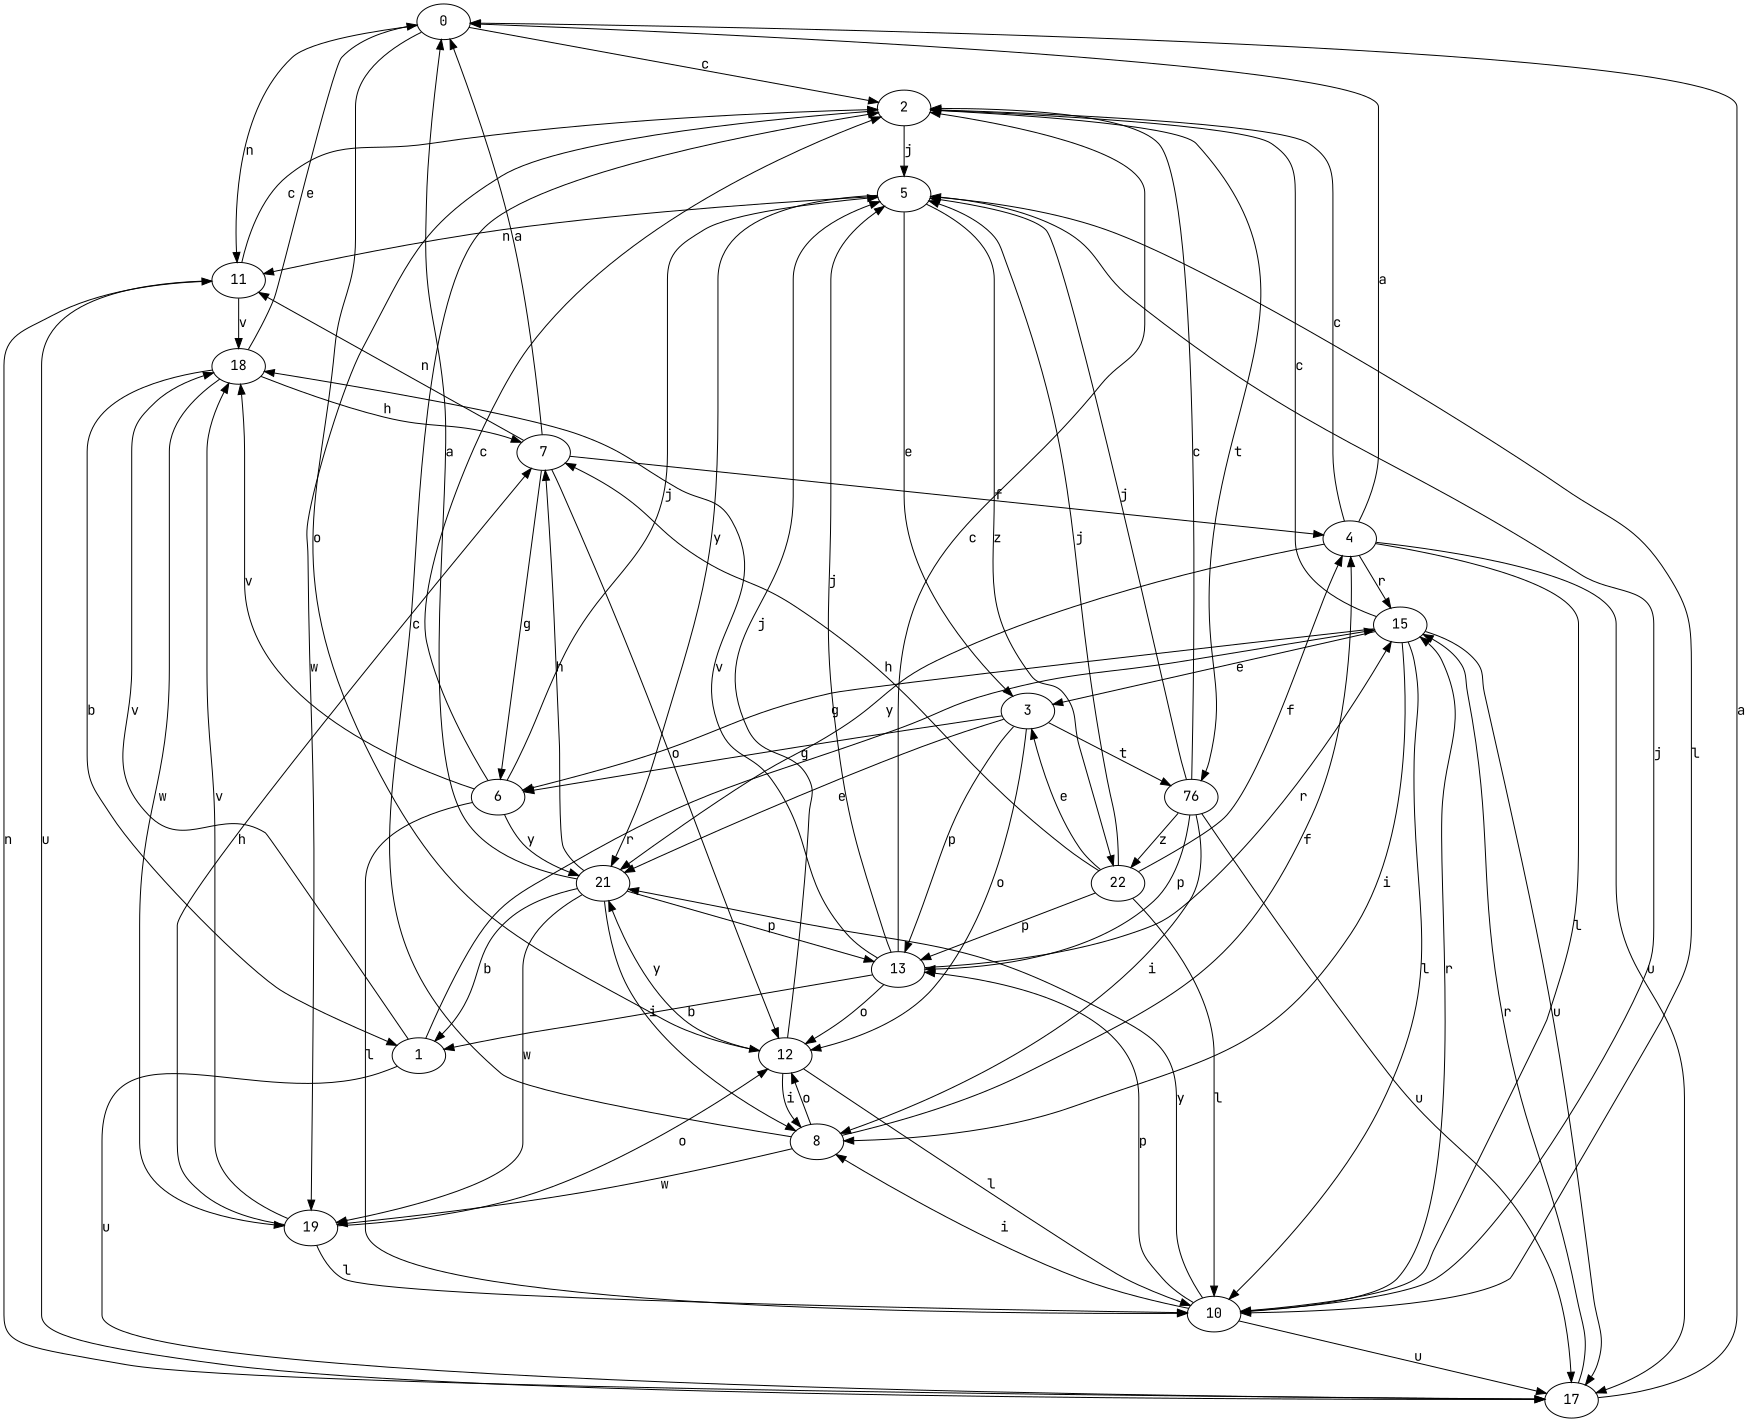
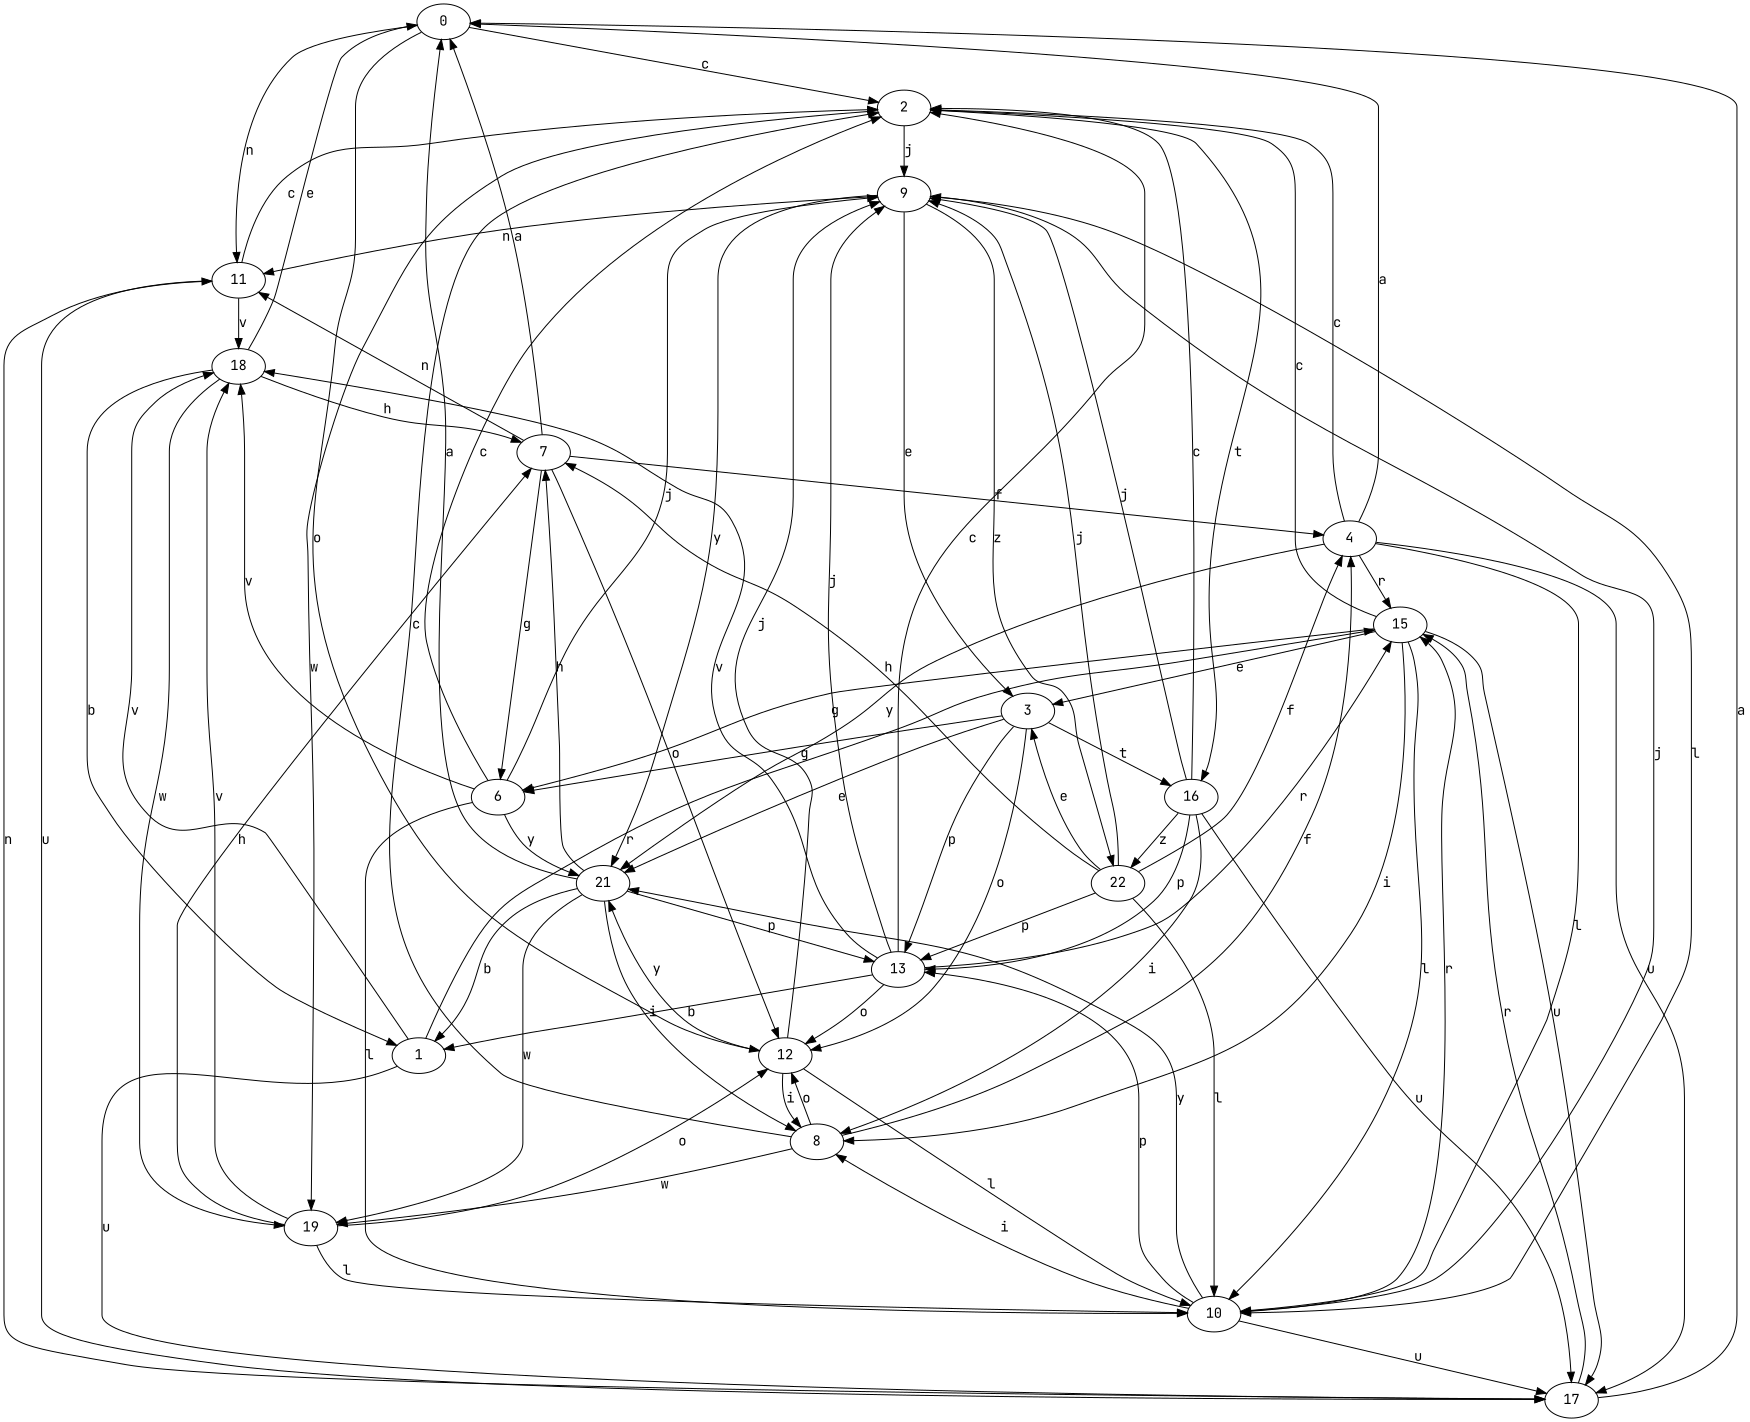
(904, 194) -> (904, 194)
(1191, 797) -> (1191, 797)
